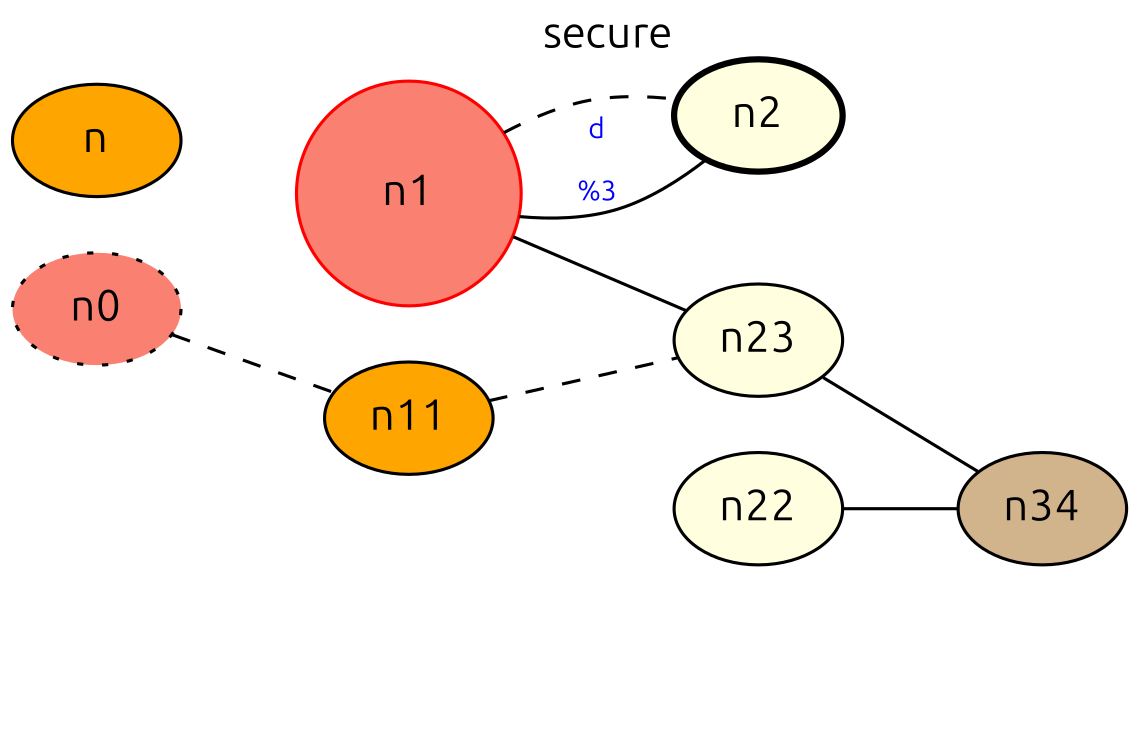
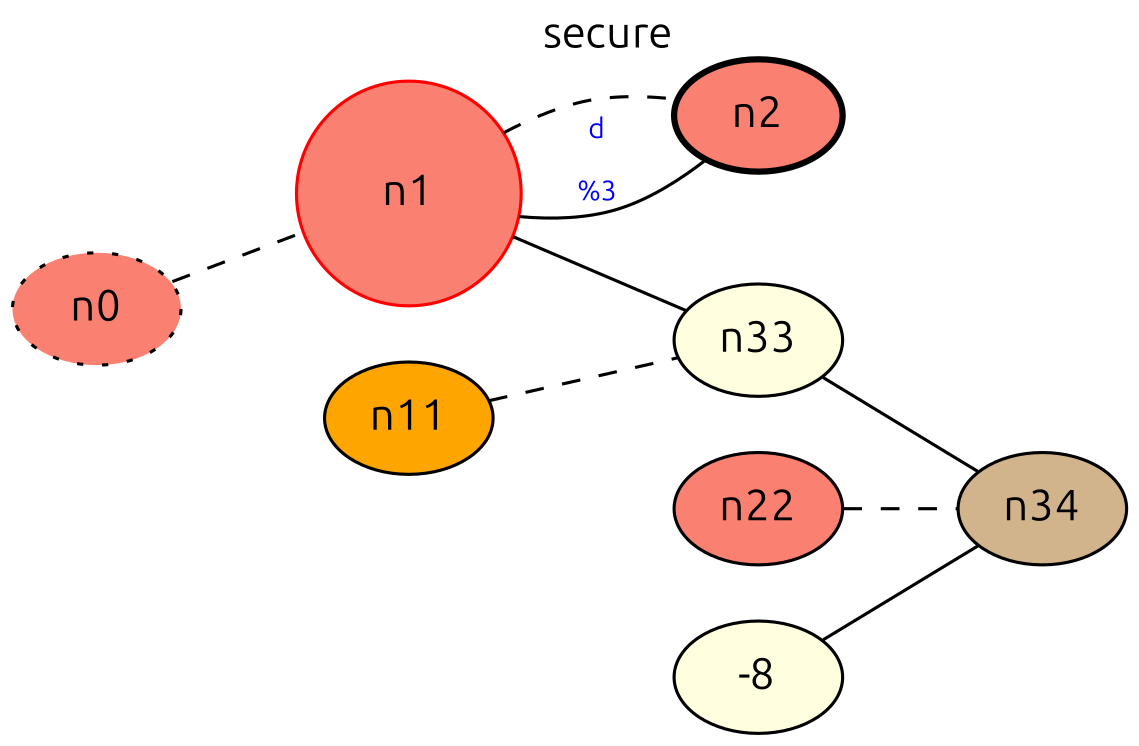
(758, 115) -> (758, 115)
(97, 140) -> none
(758, 340) -> (758, 340)
(253, 364) -> (237, 257)
(758, 509) -> (758, 509)
(901, 509) -> (901, 509)
none -> (758, 677)
